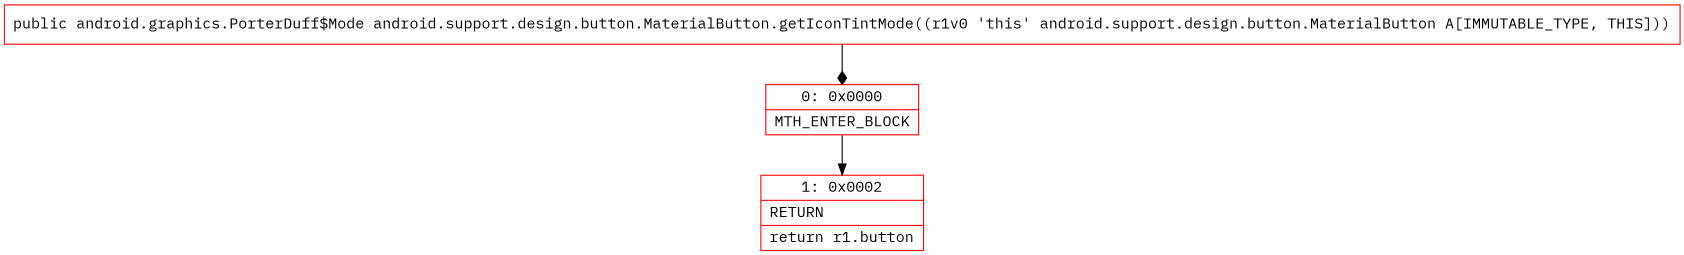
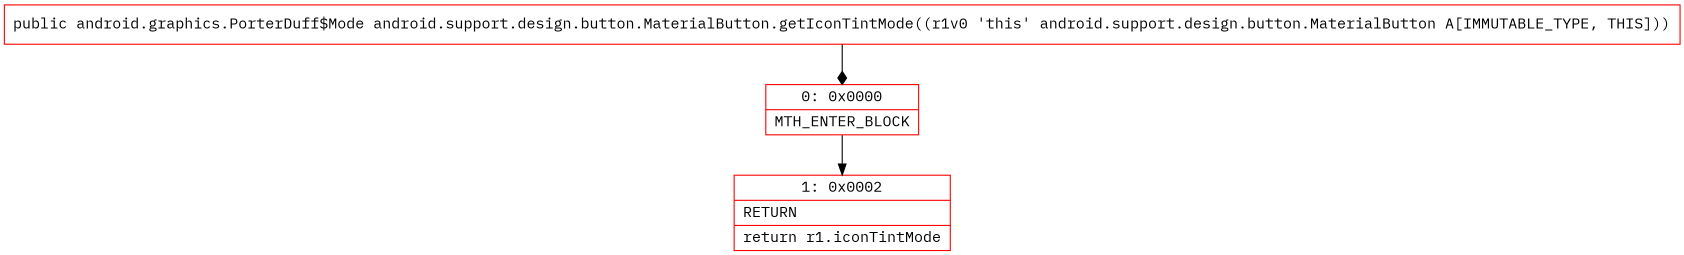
(842, 237) -> (842, 237)
